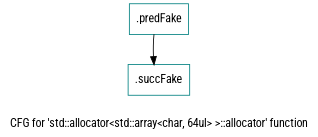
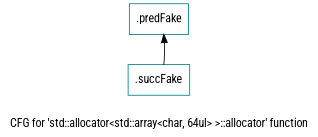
(153, 45) -> (164, 54)
